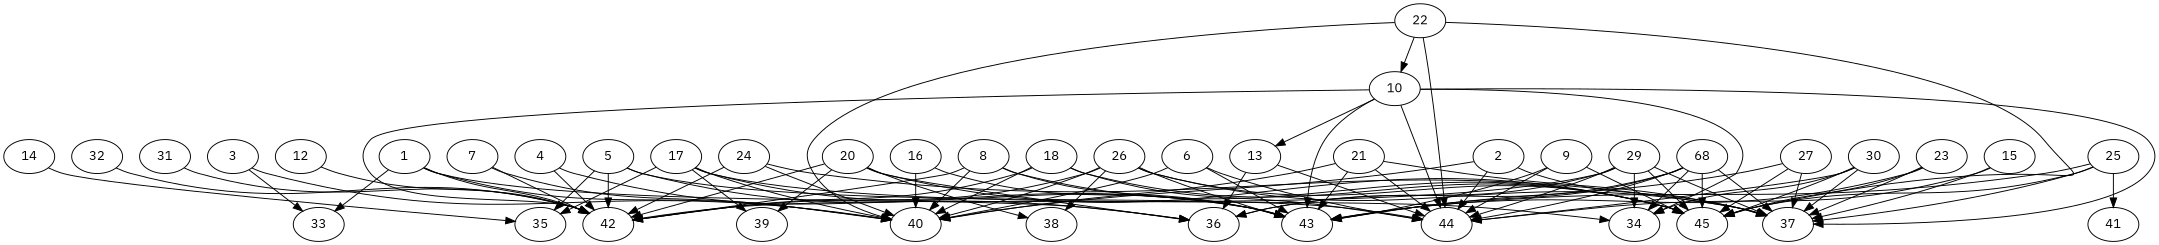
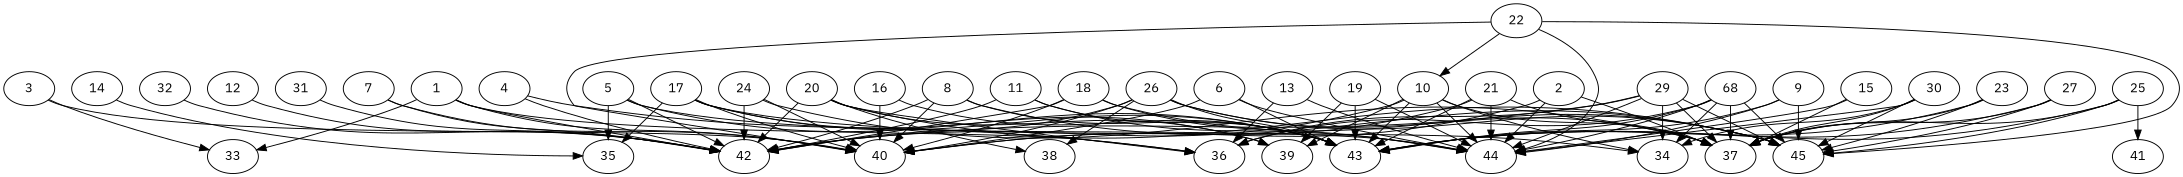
none -> (1016, 89)
none -> (1355, 89)
(1329, 121) -> (1360, 120)
